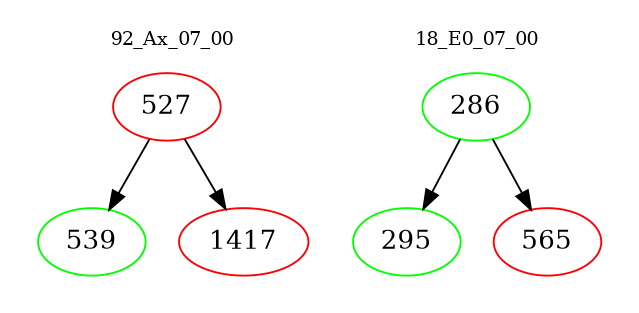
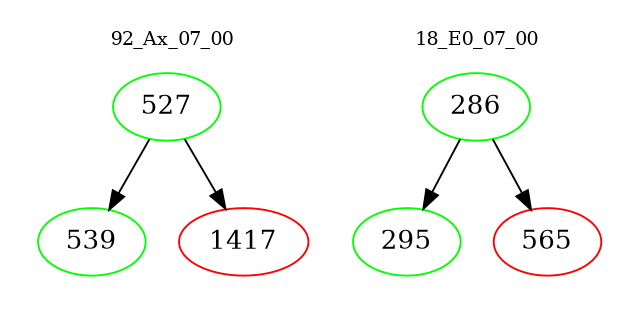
(167, 107) -> (167, 107)
